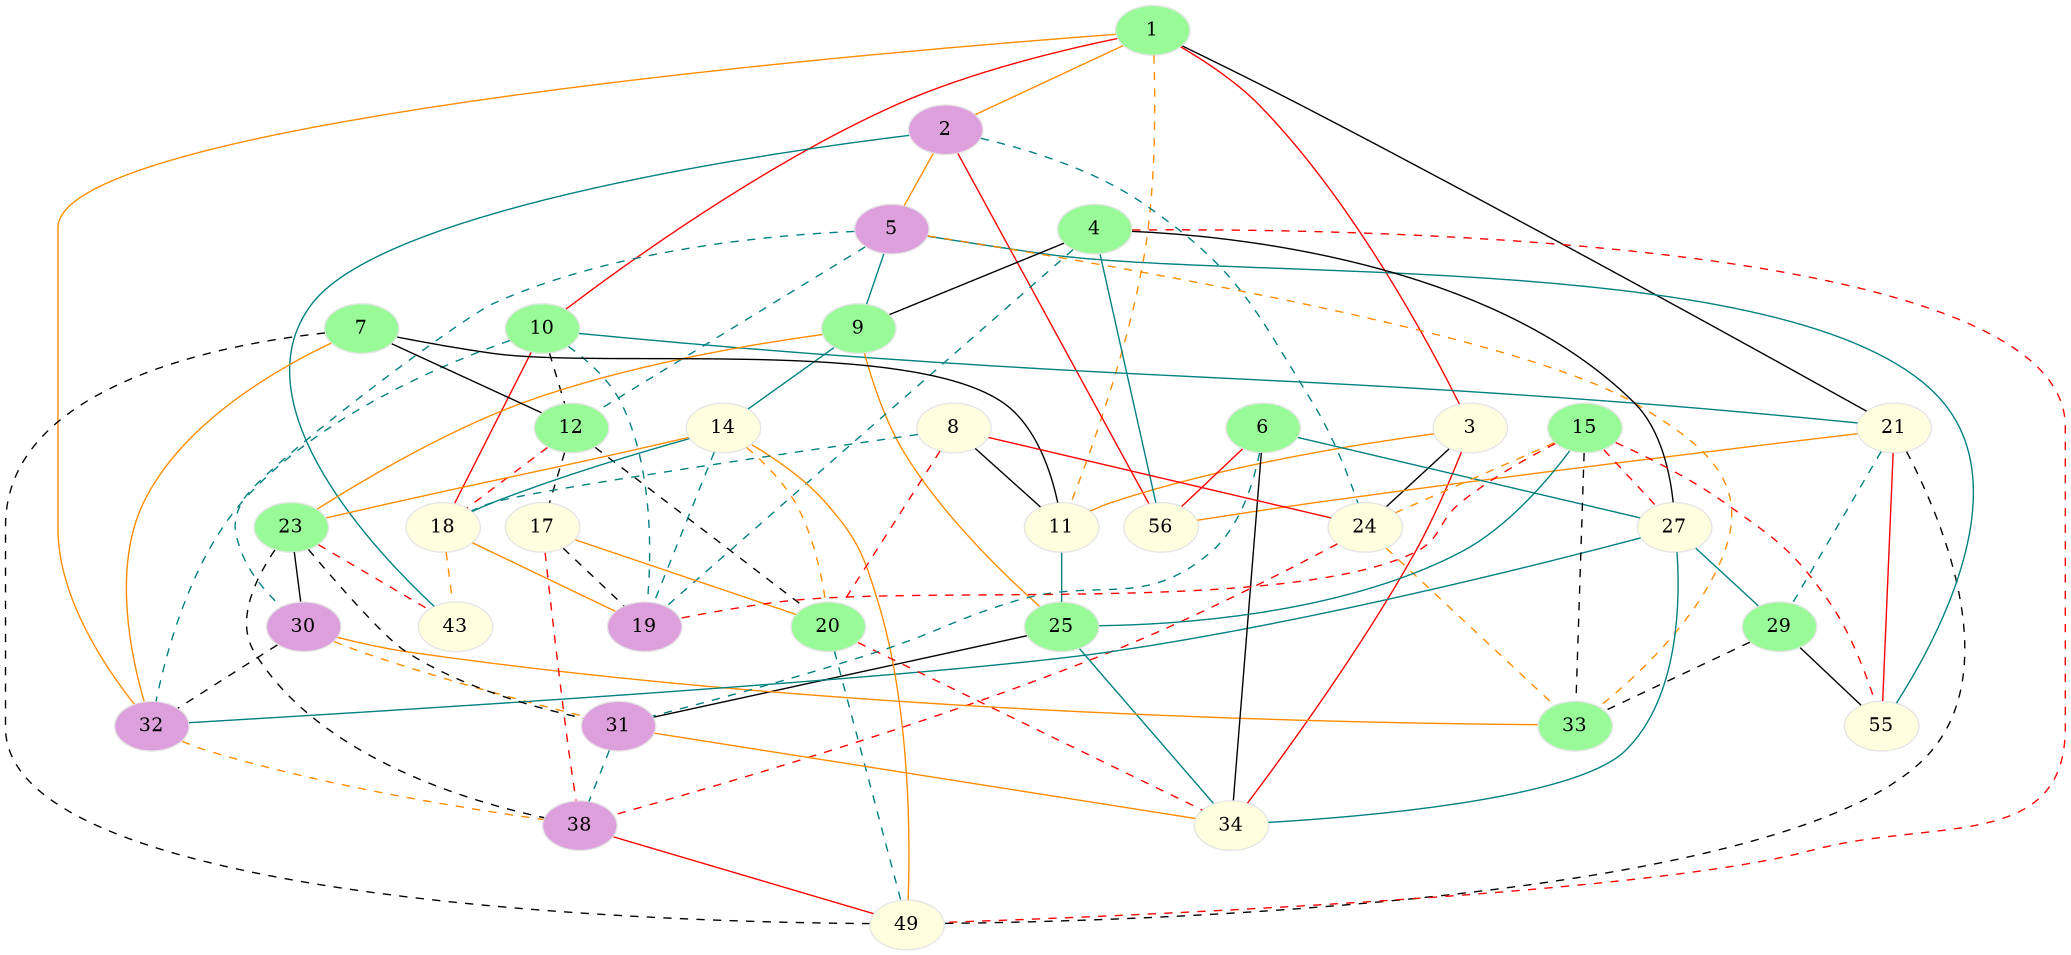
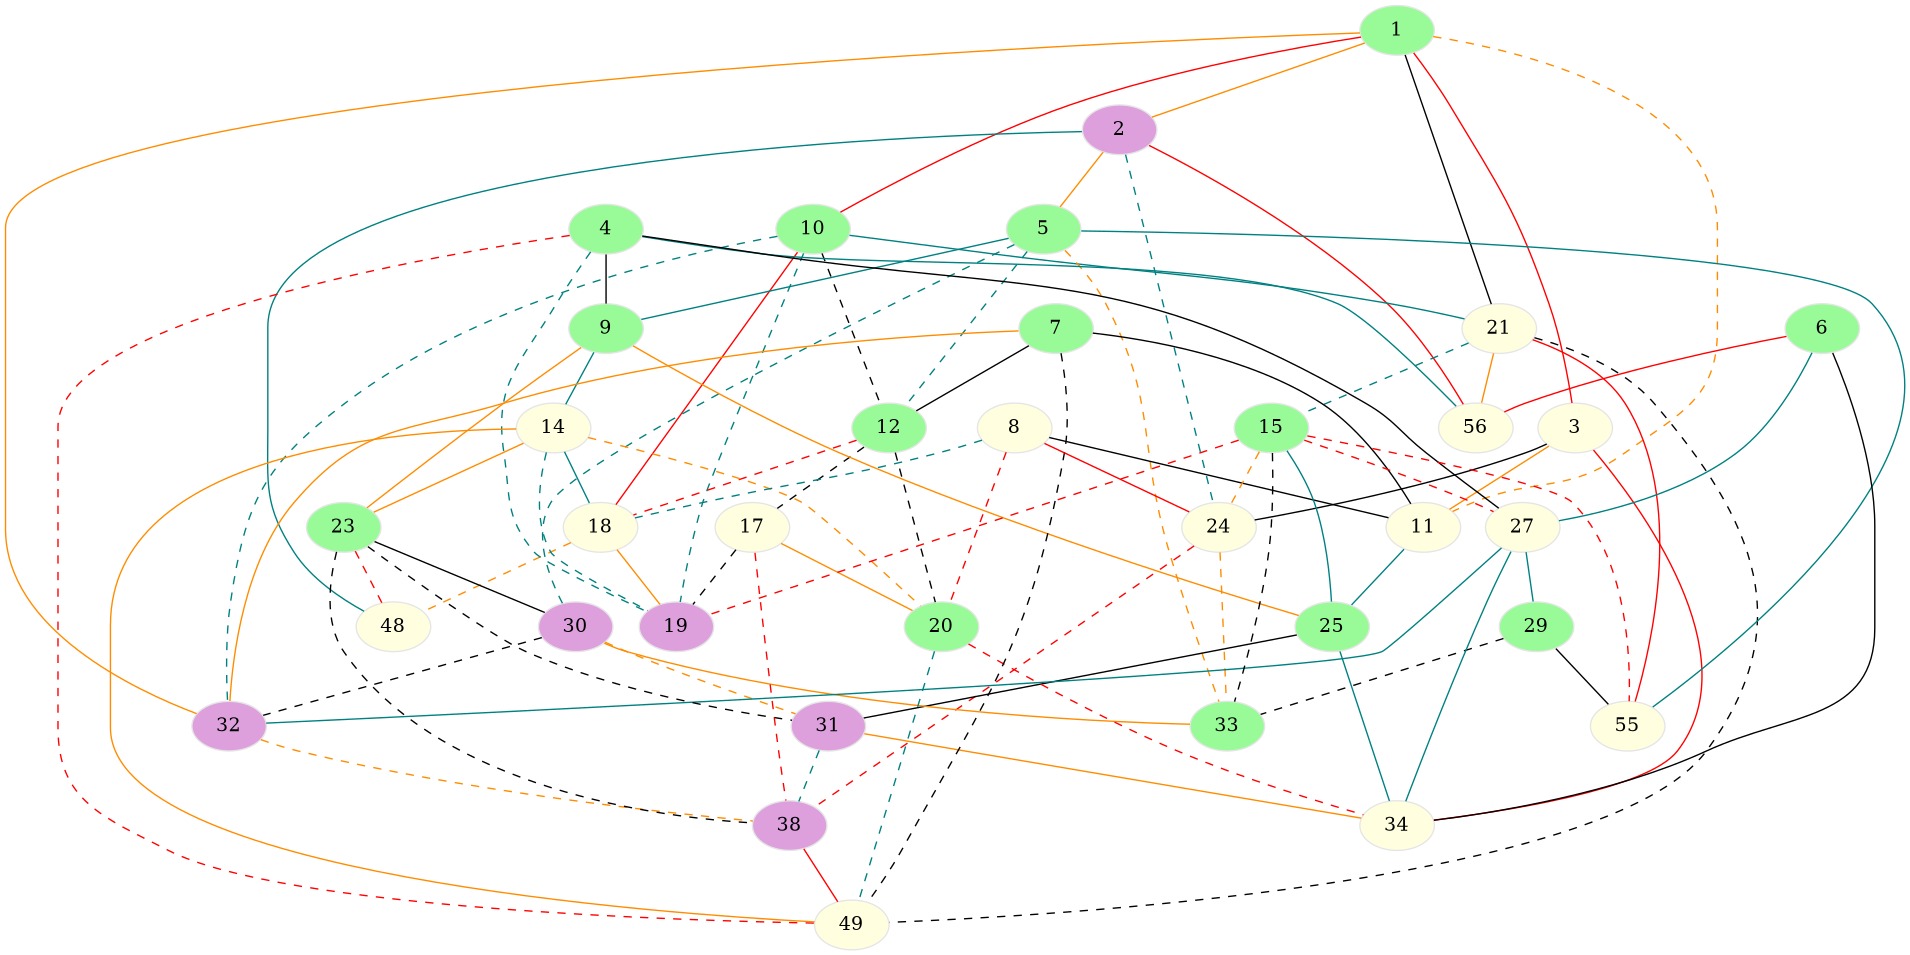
(892, 229) -> (1044, 229)
(1837, 527) -> (1385, 378)
(986, 611) -> none
(456, 627) -> (393, 627)
